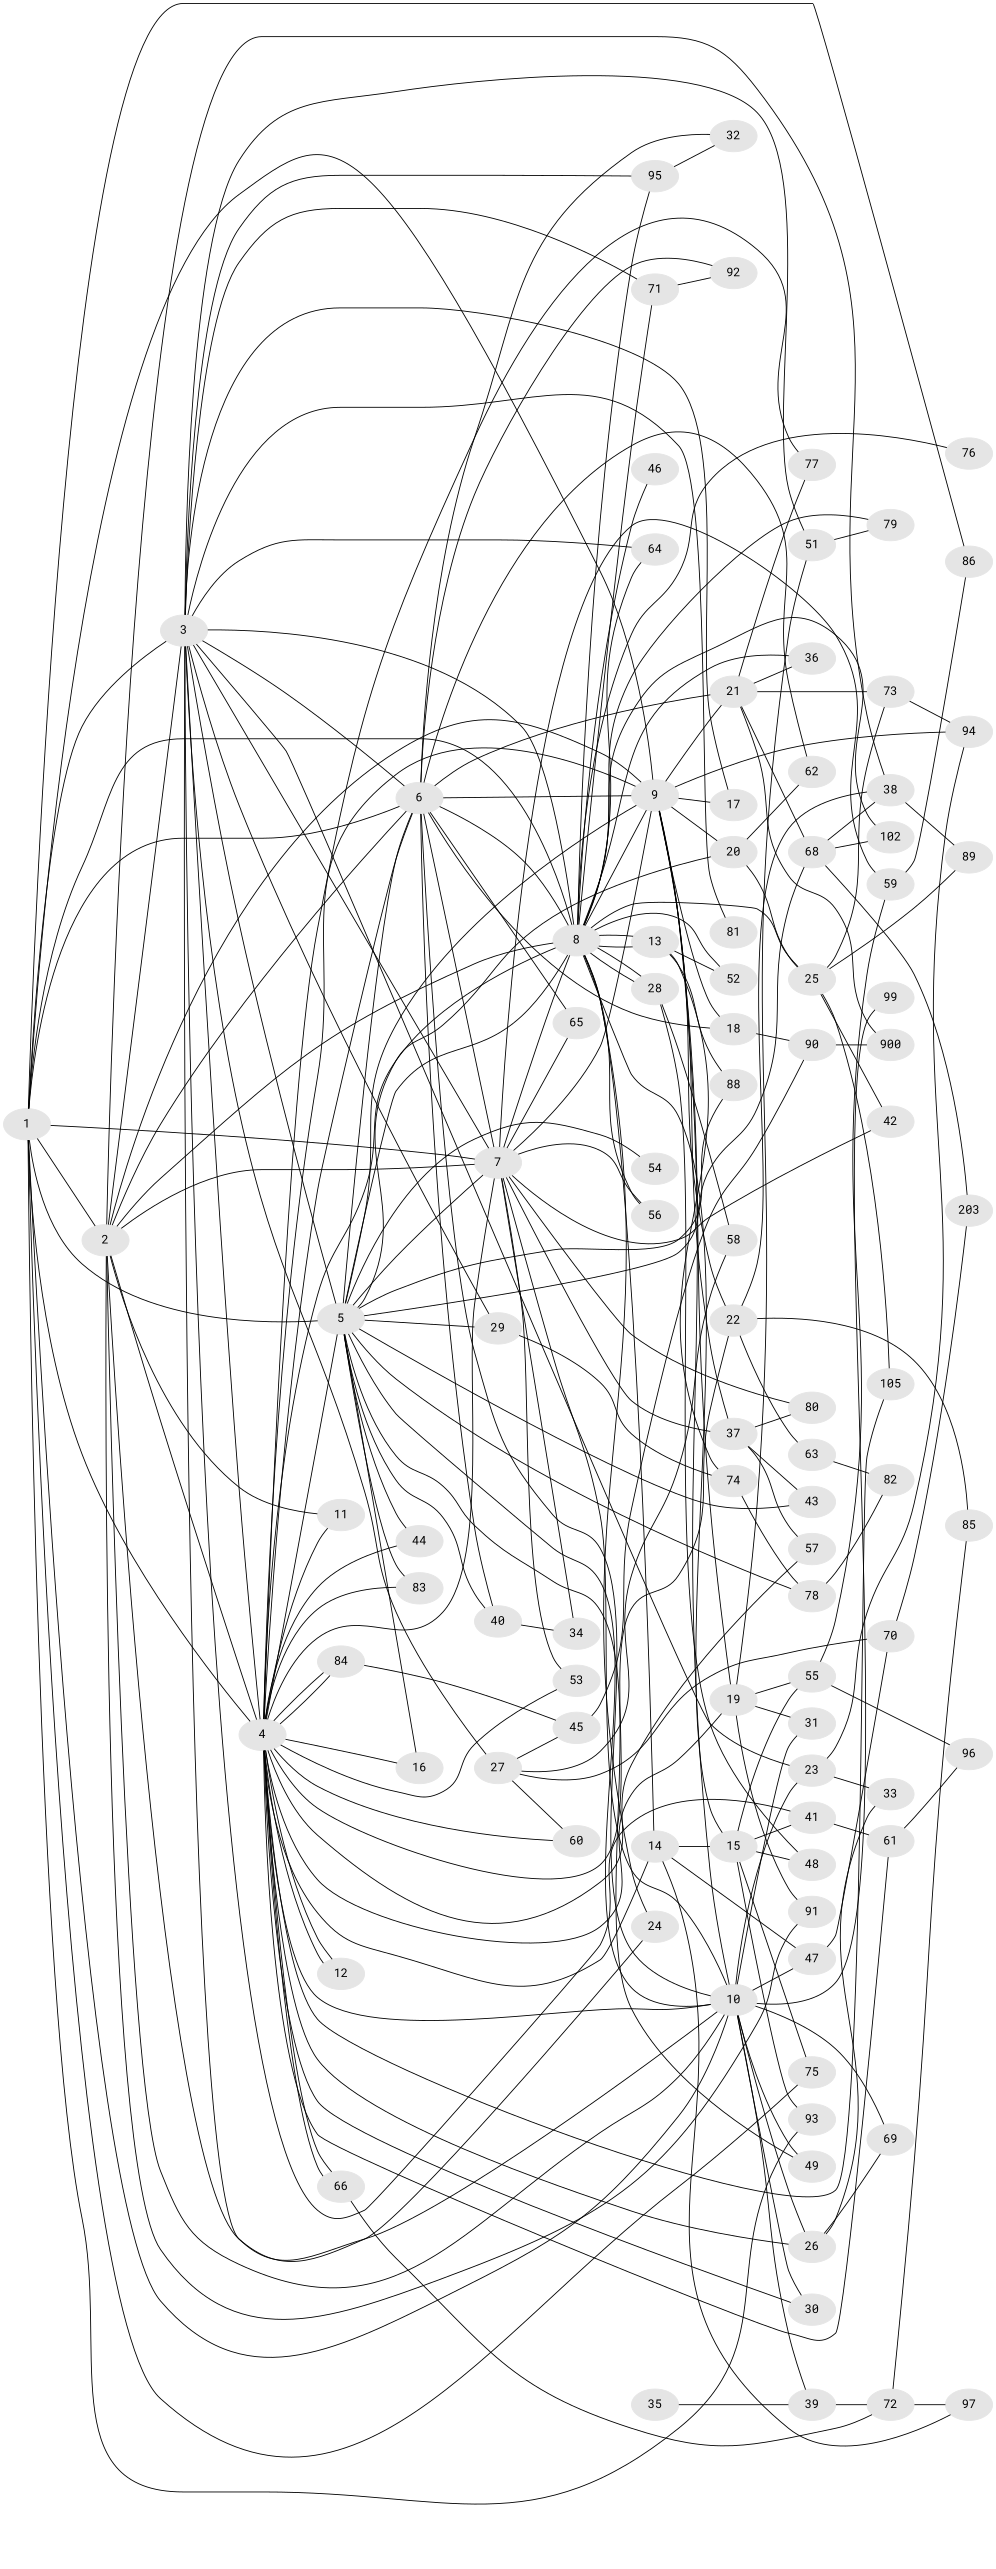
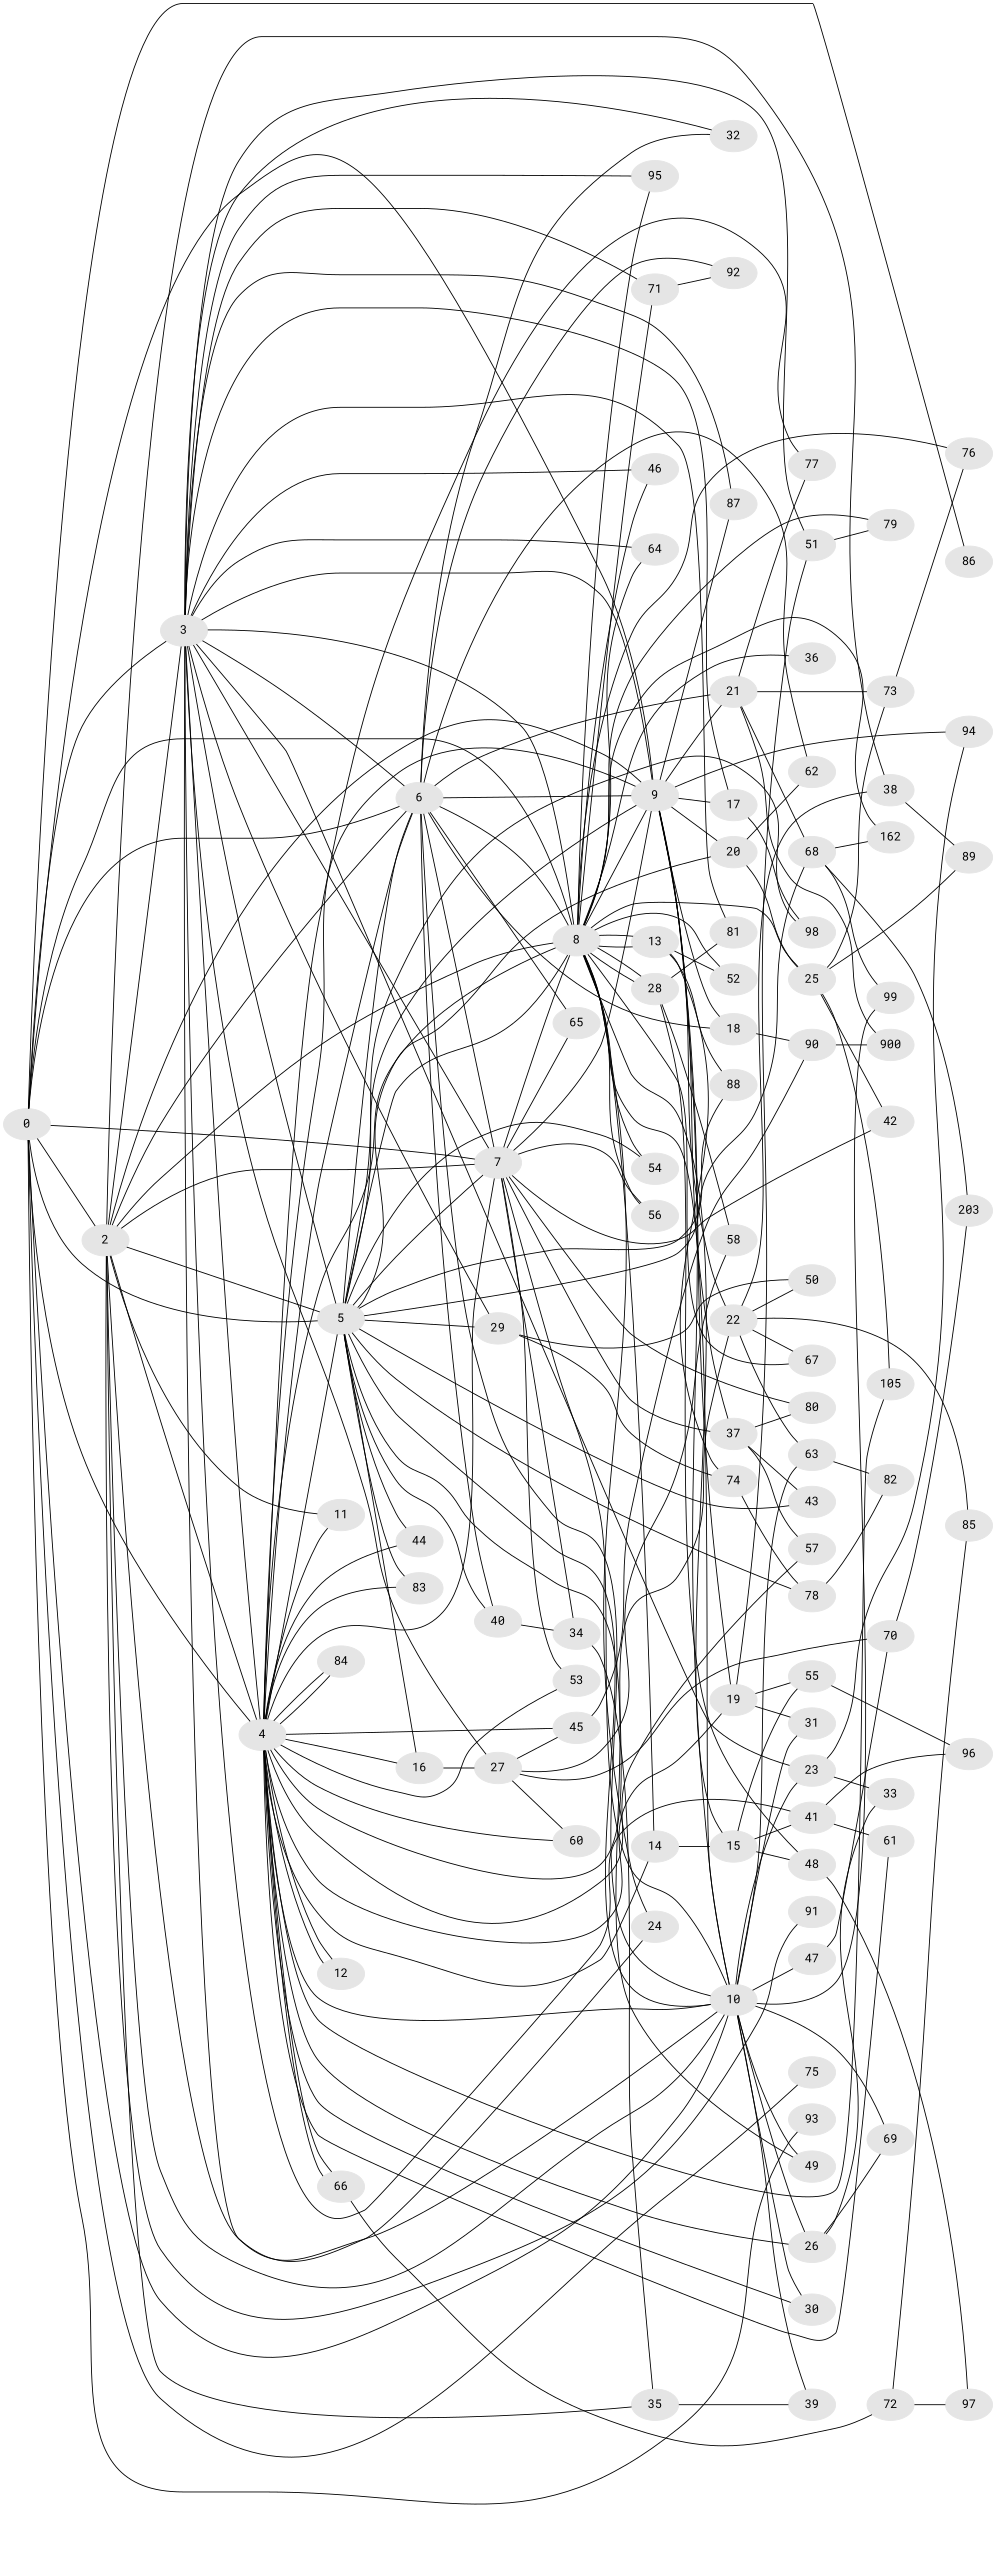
(694, 156) -> (284, 153)
none -> (377, 474)
none -> (734, 504)
none -> (497, 573)
(773, 675) -> none
(930, 712) -> (930, 573)
(849, 823) -> (848, 909)
(891, 837) -> (891, 837)
(891, 884) -> none
none -> (812, 932)
none -> (700, 957)
none -> (611, 1057)
(27, 1124) -> (27, 1124)
none -> (218, 1278)
none -> (812, 1280)
none -> (812, 1361)
none -> (707, 1532)
(461, 1688) -> (419, 1731)
none -> (763, 1724)
none -> (455, 1768)
(931, 1798) -> (880, 1766)
(758, 1816) -> none
(734, 1903) -> none
(771, 1955) -> none
(763, 1993) -> none
none -> (629, 2034)
none -> (134, 2174)
(690, 2244) -> (928, 2124)
(851, 2405) -> none
